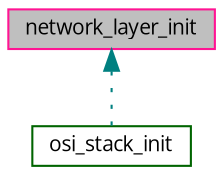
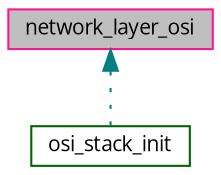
(112, 29) -> (111, 29)
